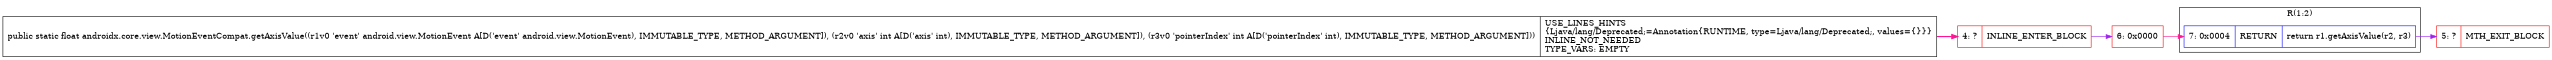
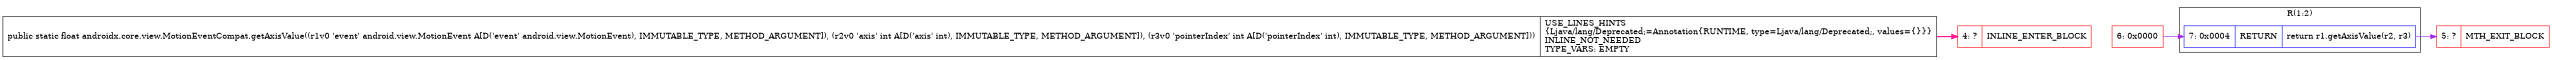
(2099, 37) -> none
(2171, 37) -> (2171, 37)
